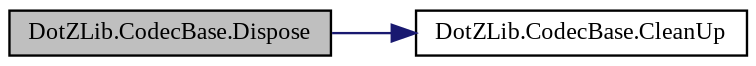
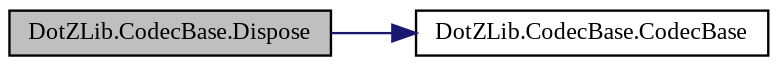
(582, 33) -> (592, 33)
